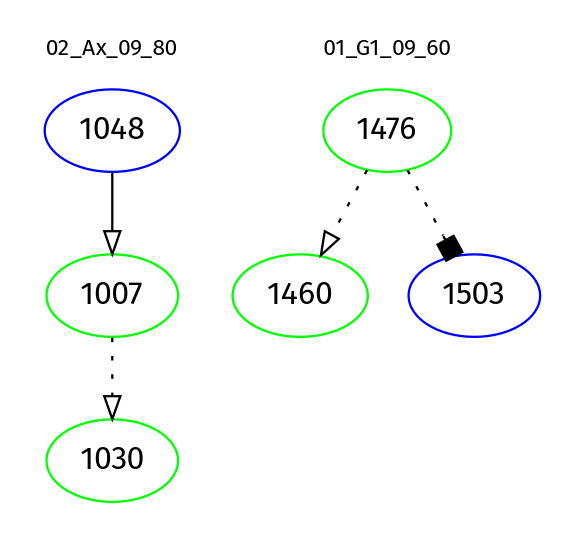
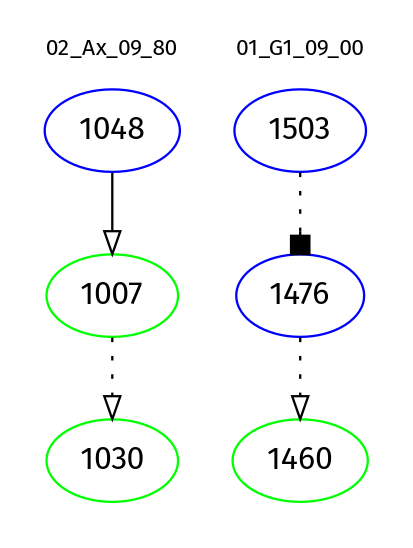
(387, 49) -> (300, 49)
(387, 131) -> (300, 296)
(425, 203) -> (300, 202)
